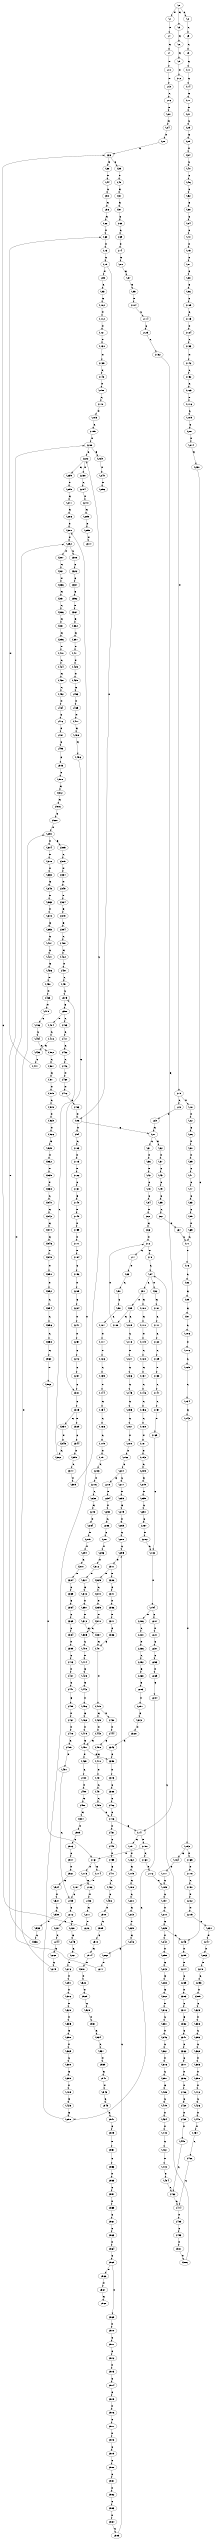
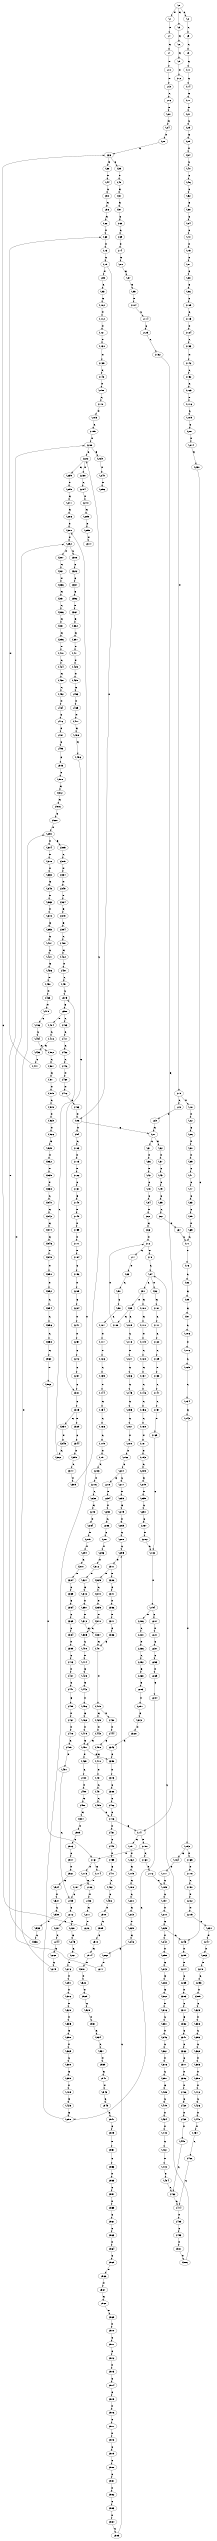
(113, 2289) -> (107, 2310)
